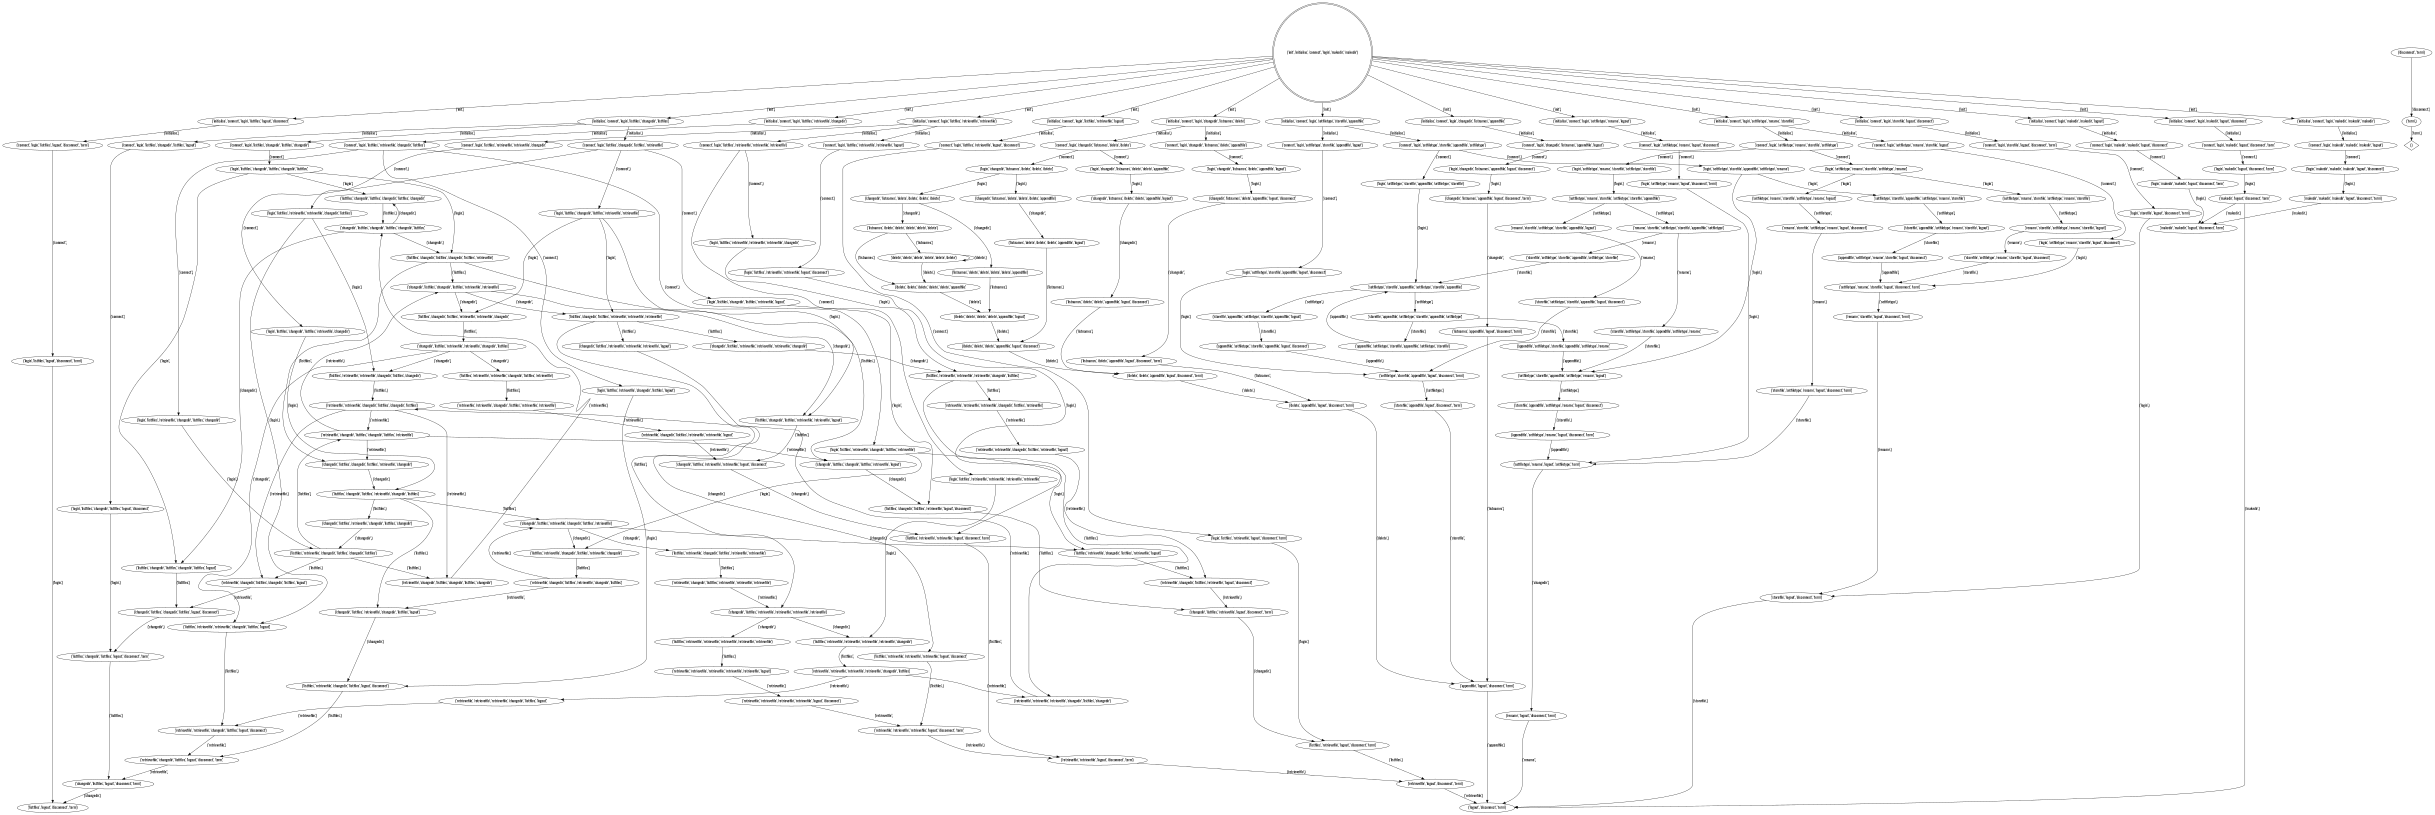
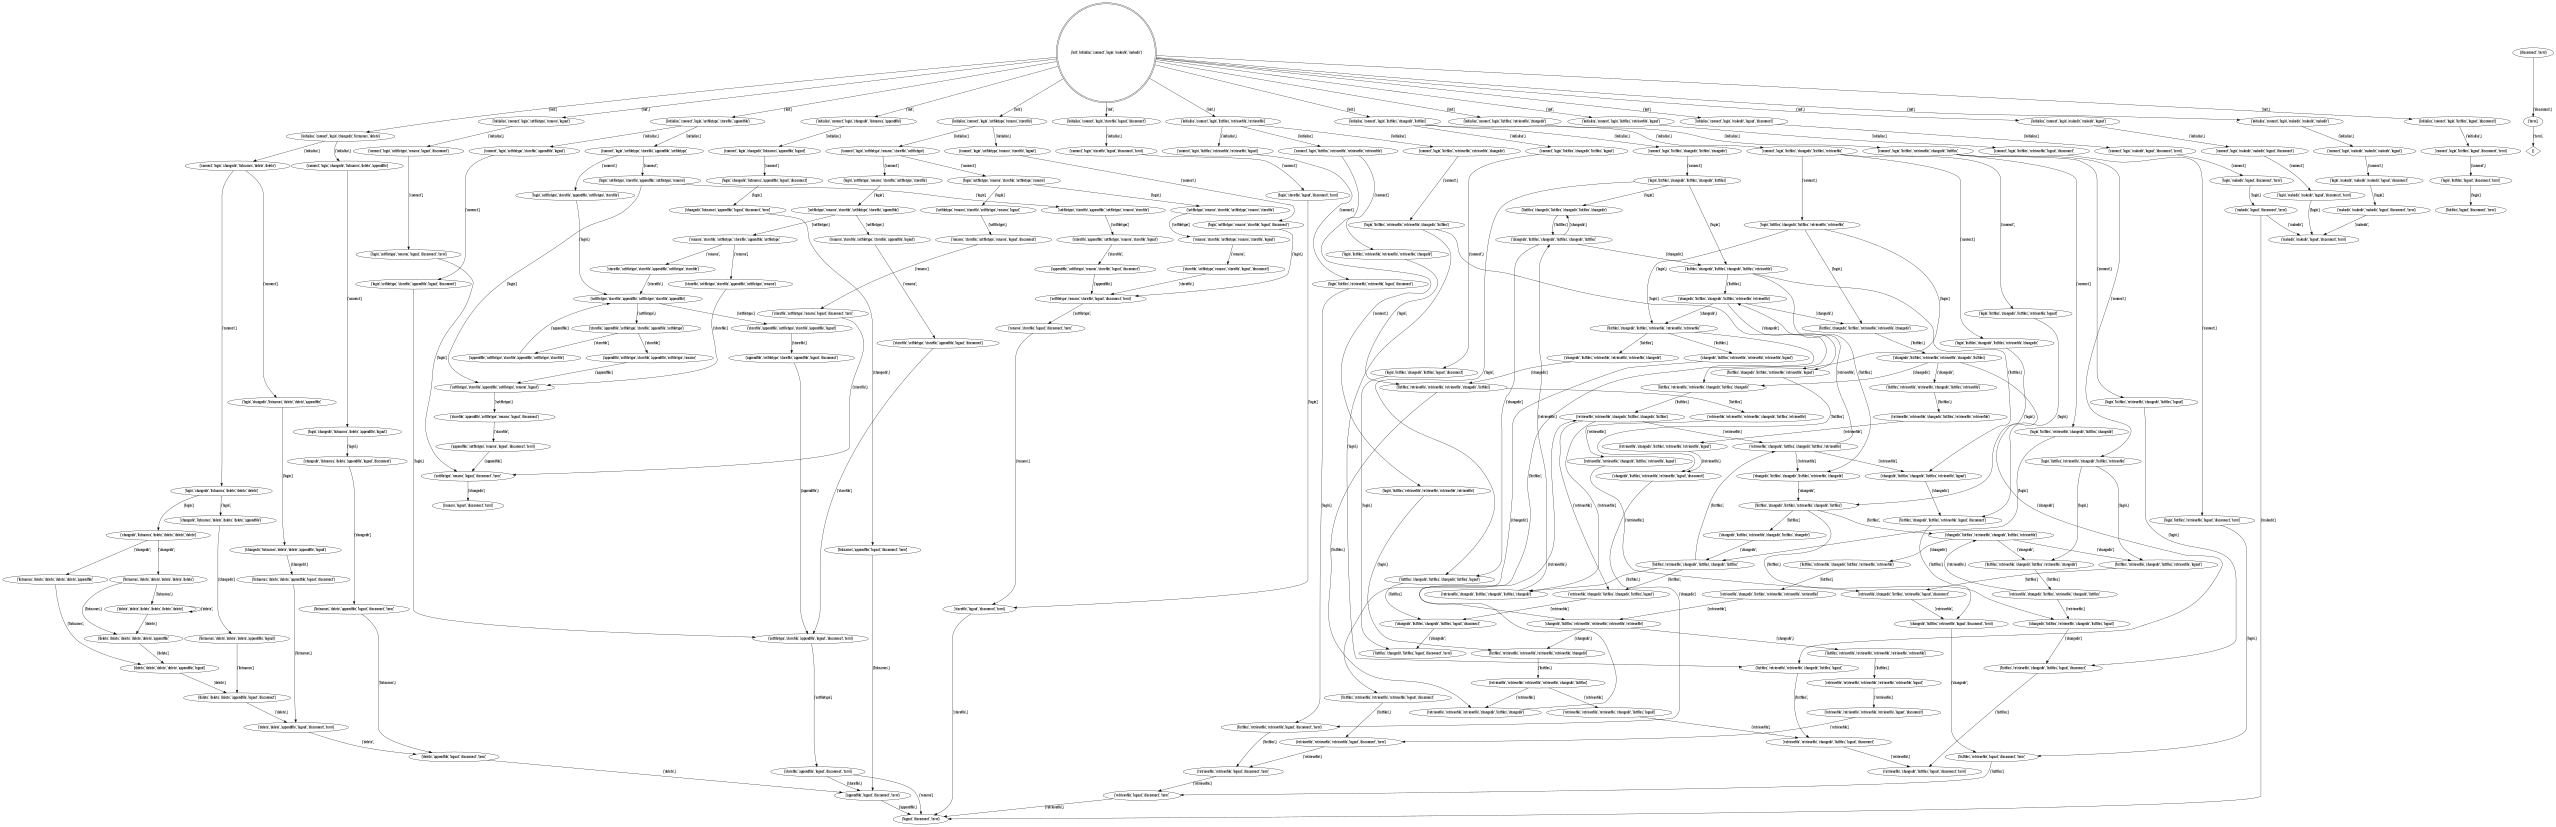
(1547, 465) -> (468, 476)
(1522, 765) -> (895, 782)
(108, 784) -> none
